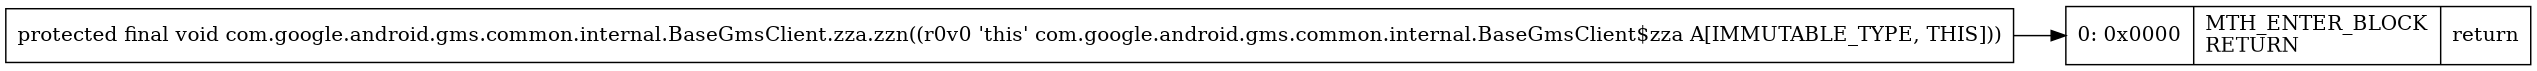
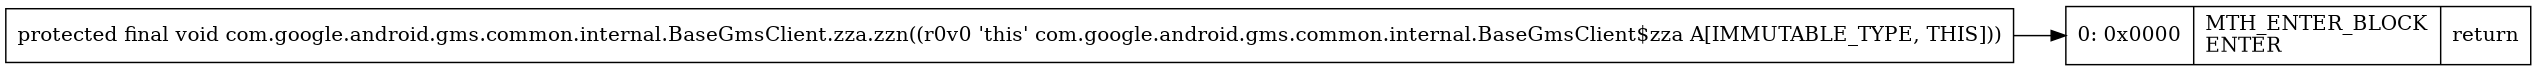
(2253, 46) -> (2244, 46)
